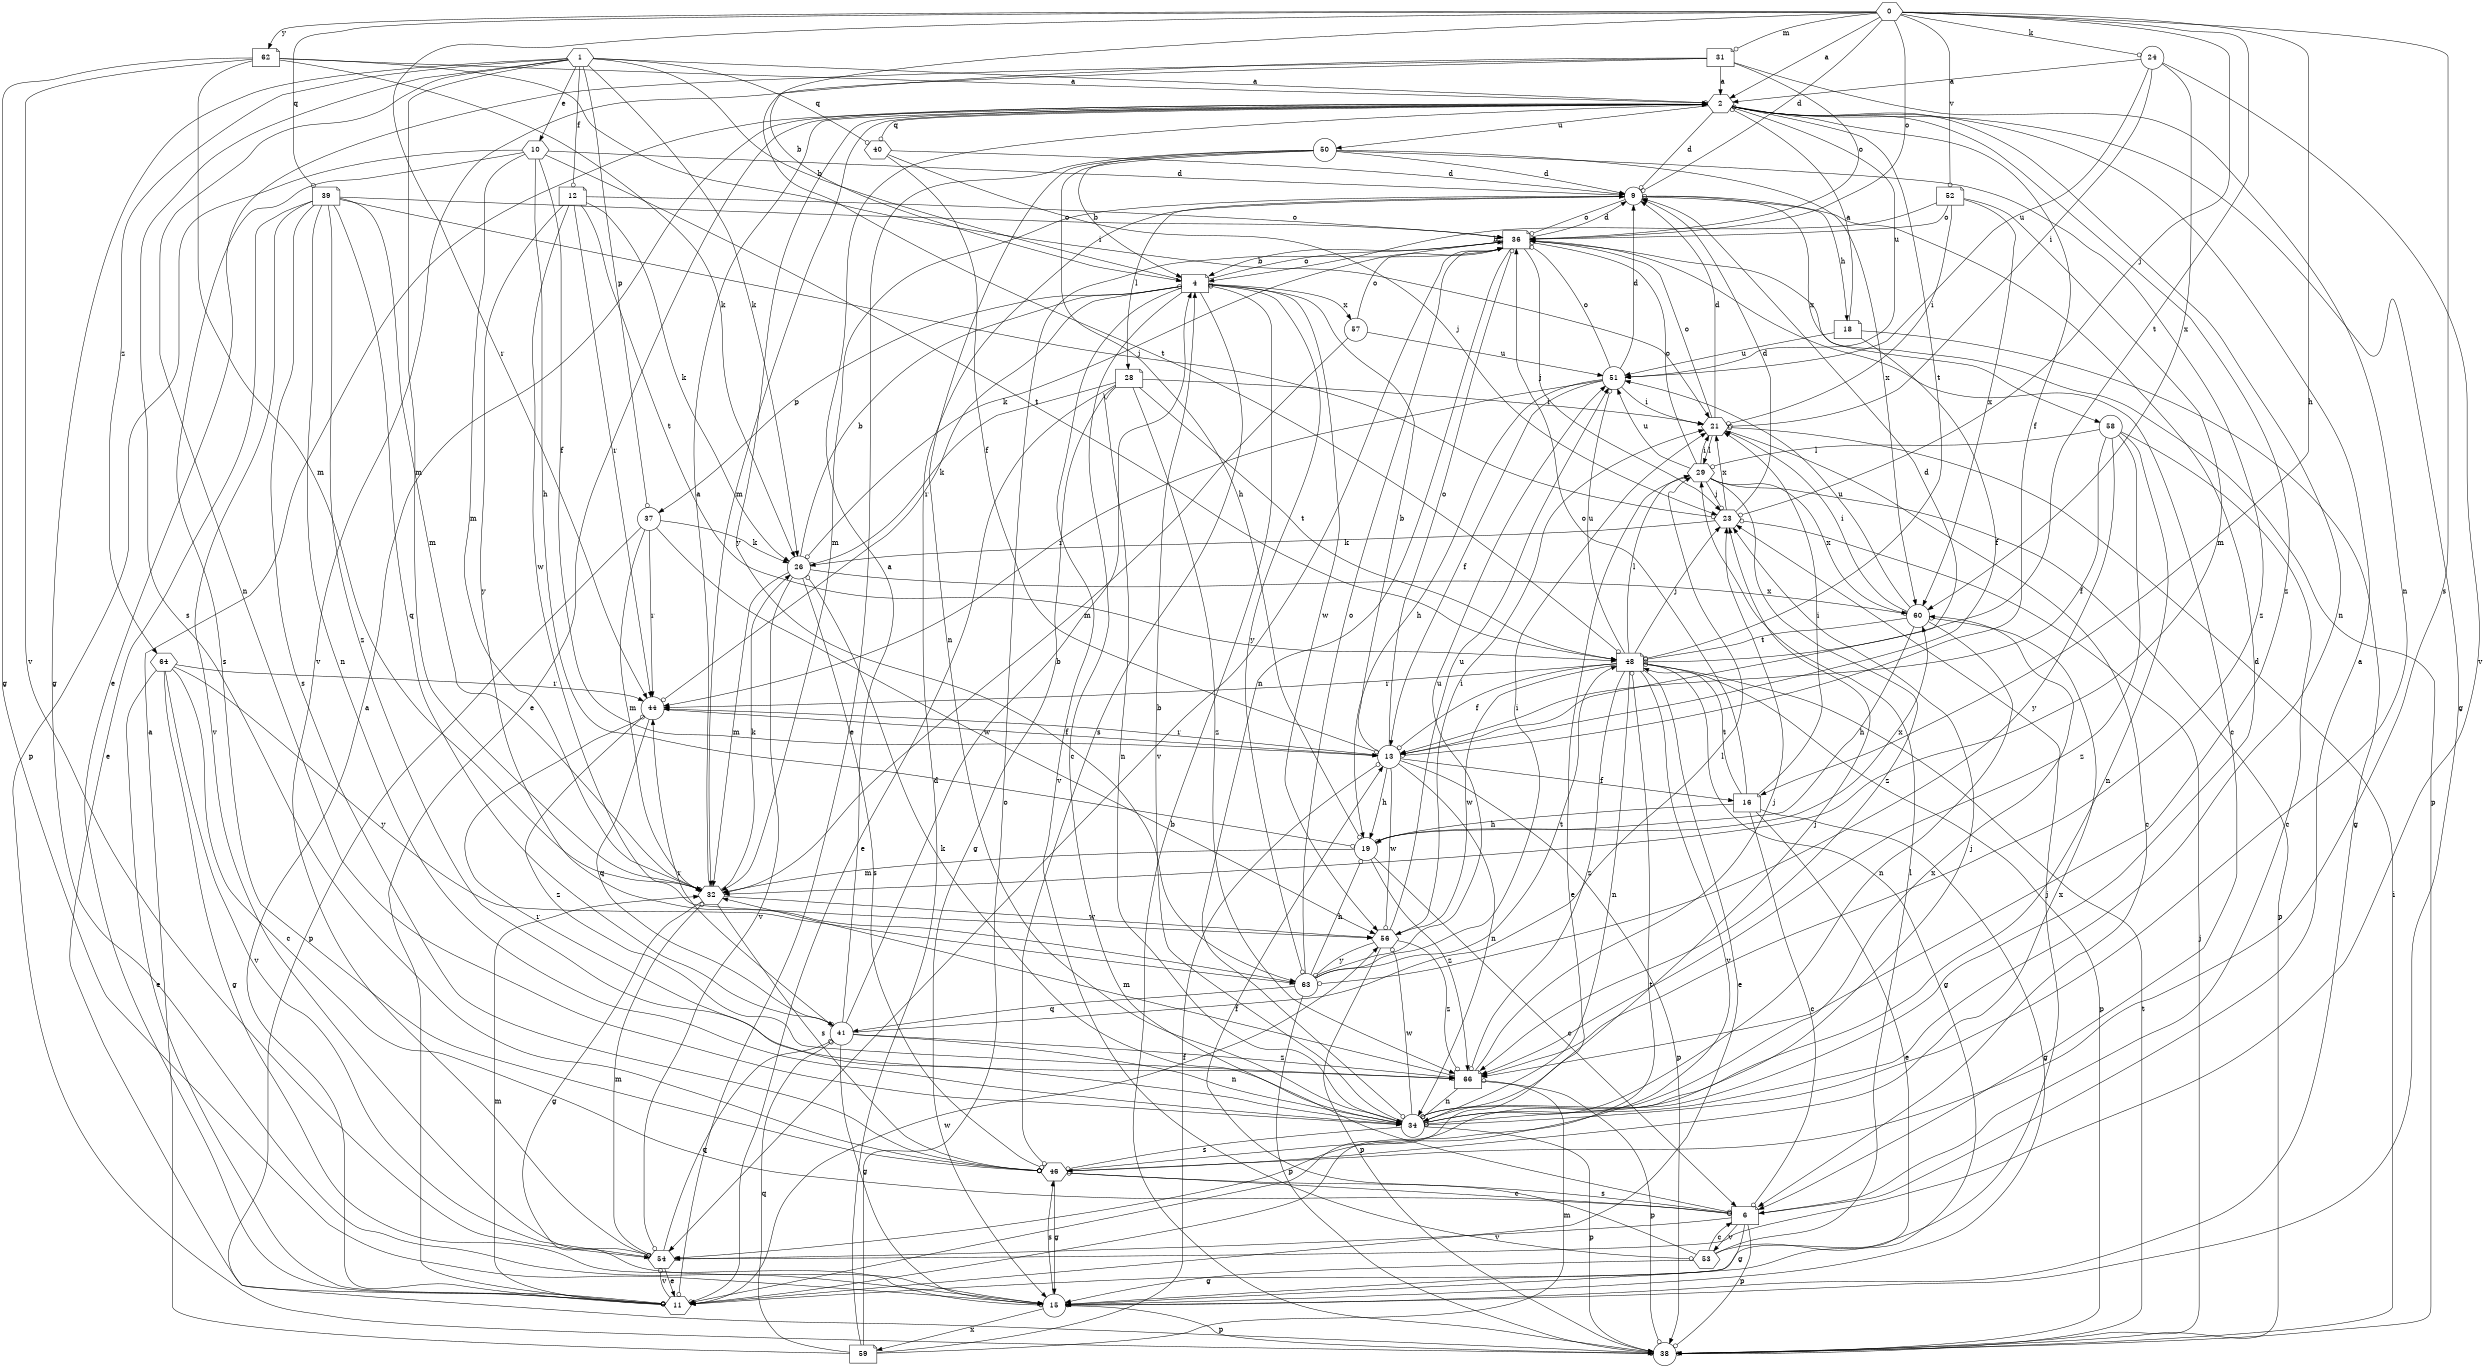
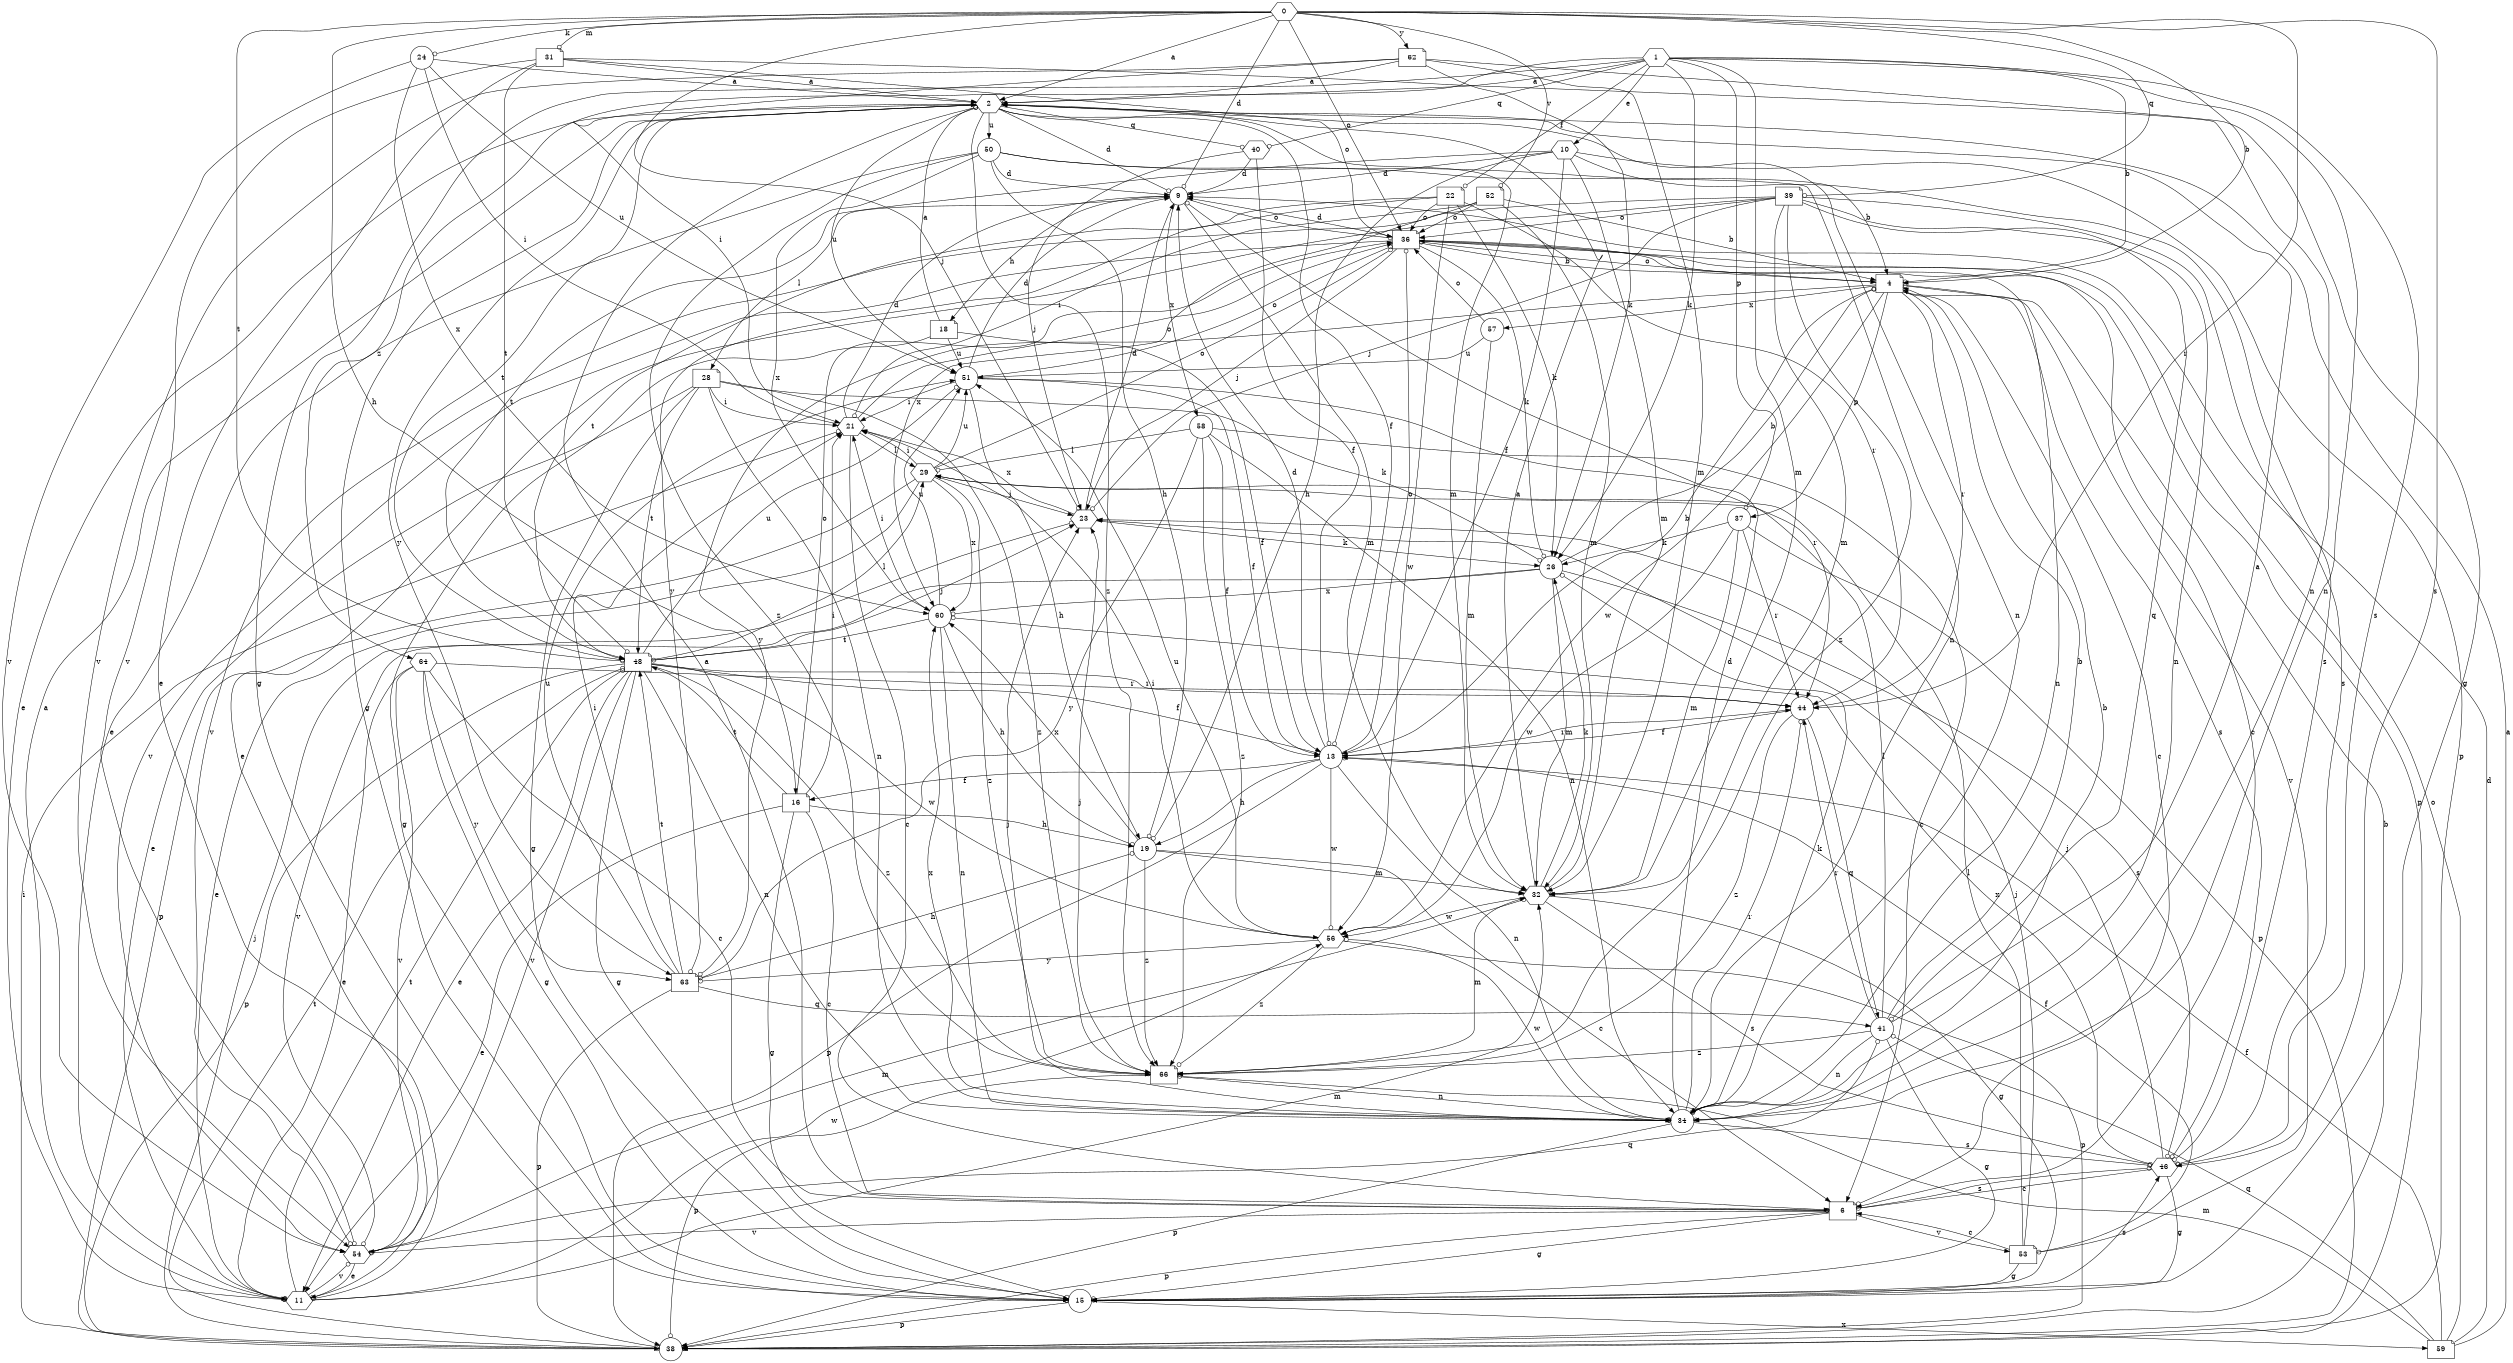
(573, 196) -> (1451, 196)
(1713, 494) -> (988, 491)
(1348, 607) -> none
(1972, 949) -> (1537, 711)
(1306, 985) -> (685, 983)
(1706, 1259) -> (2023, 1255)
